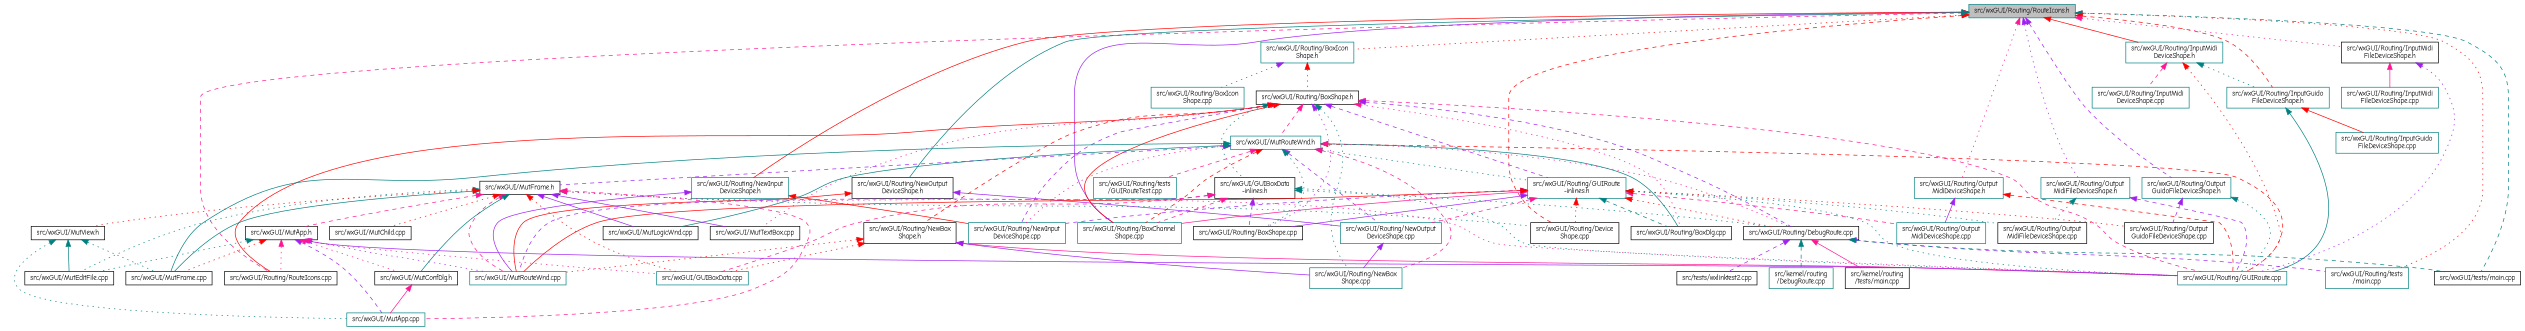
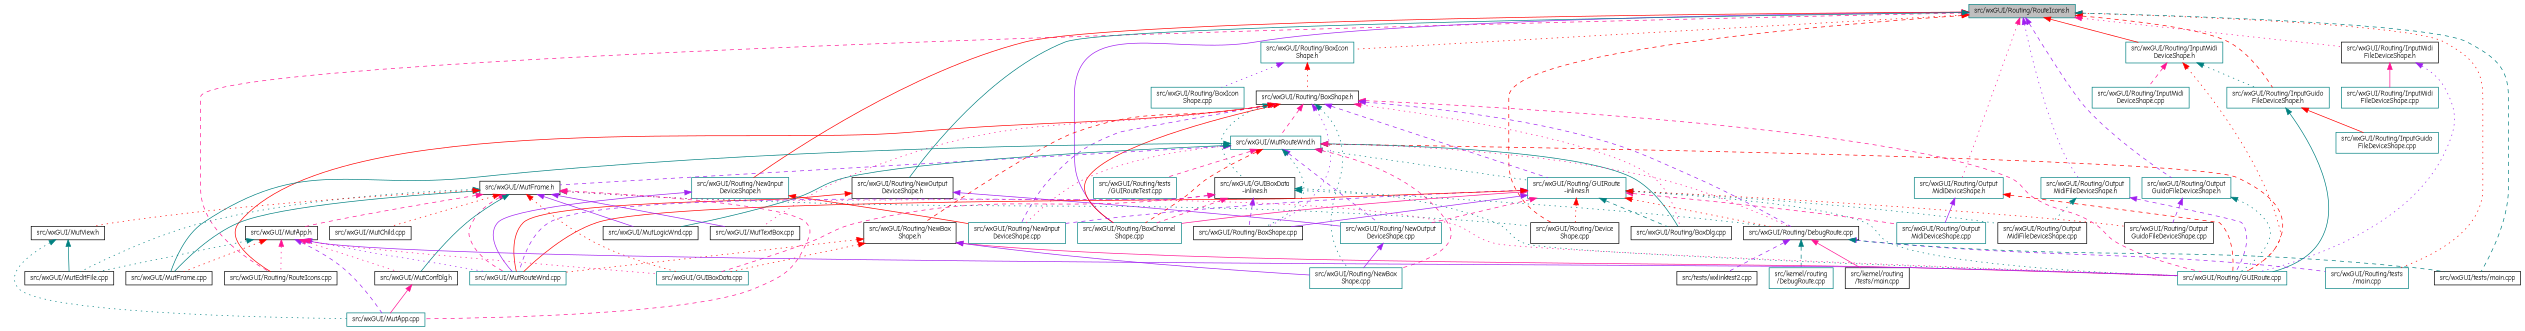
(122, 257) -> none
